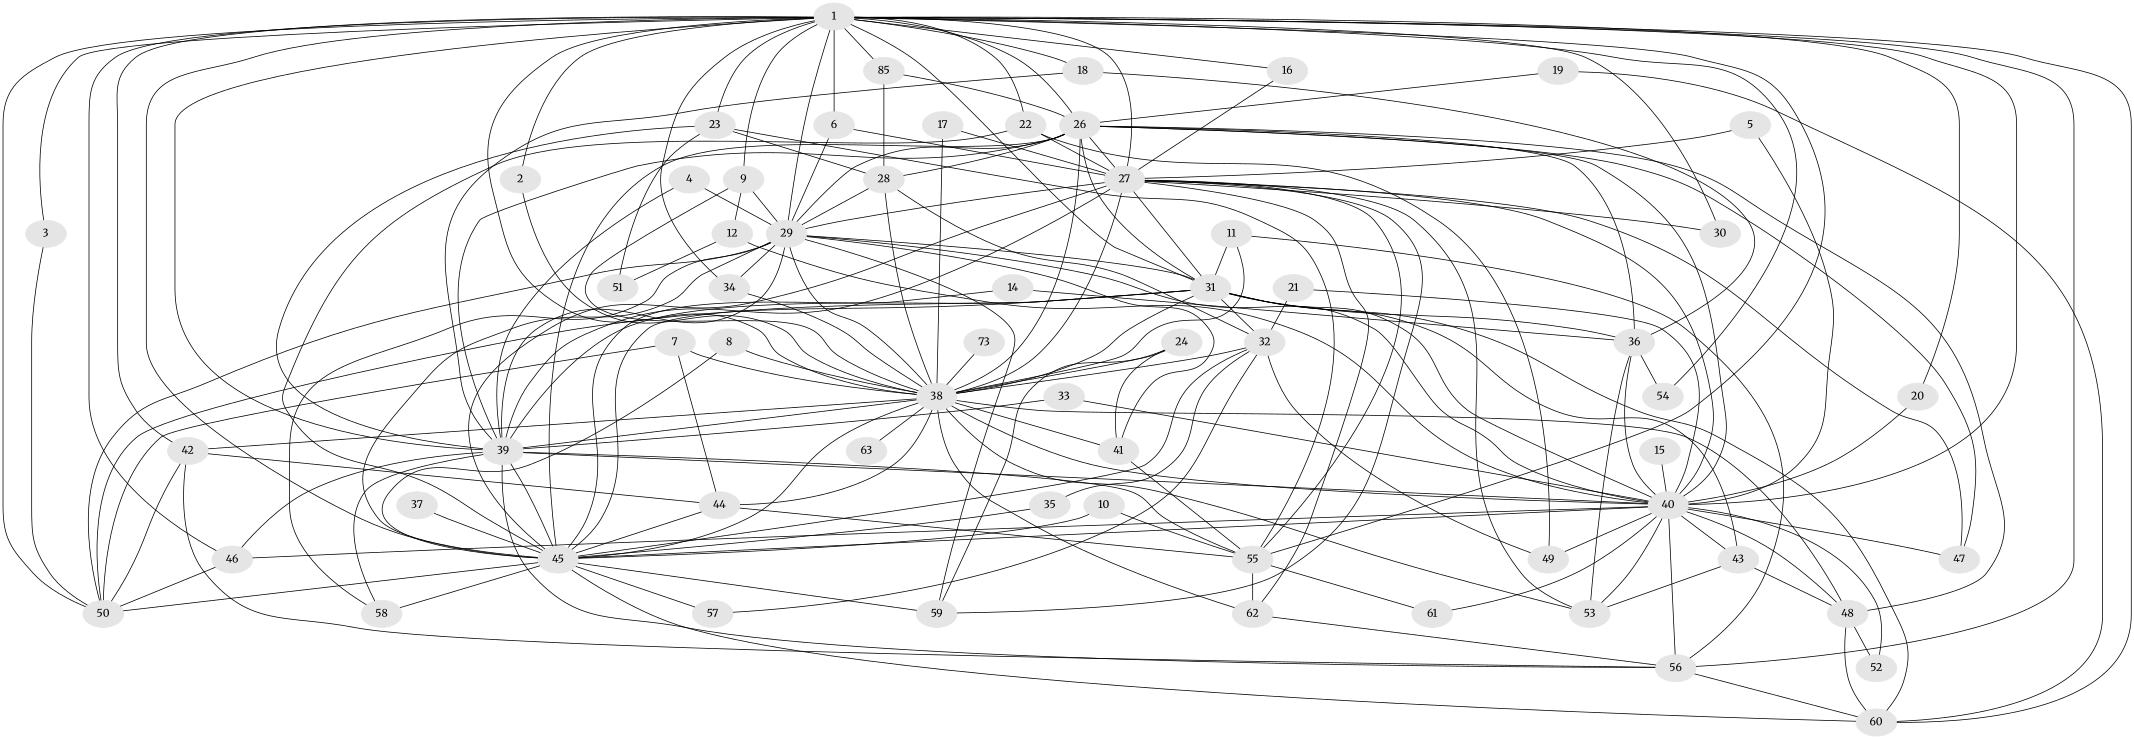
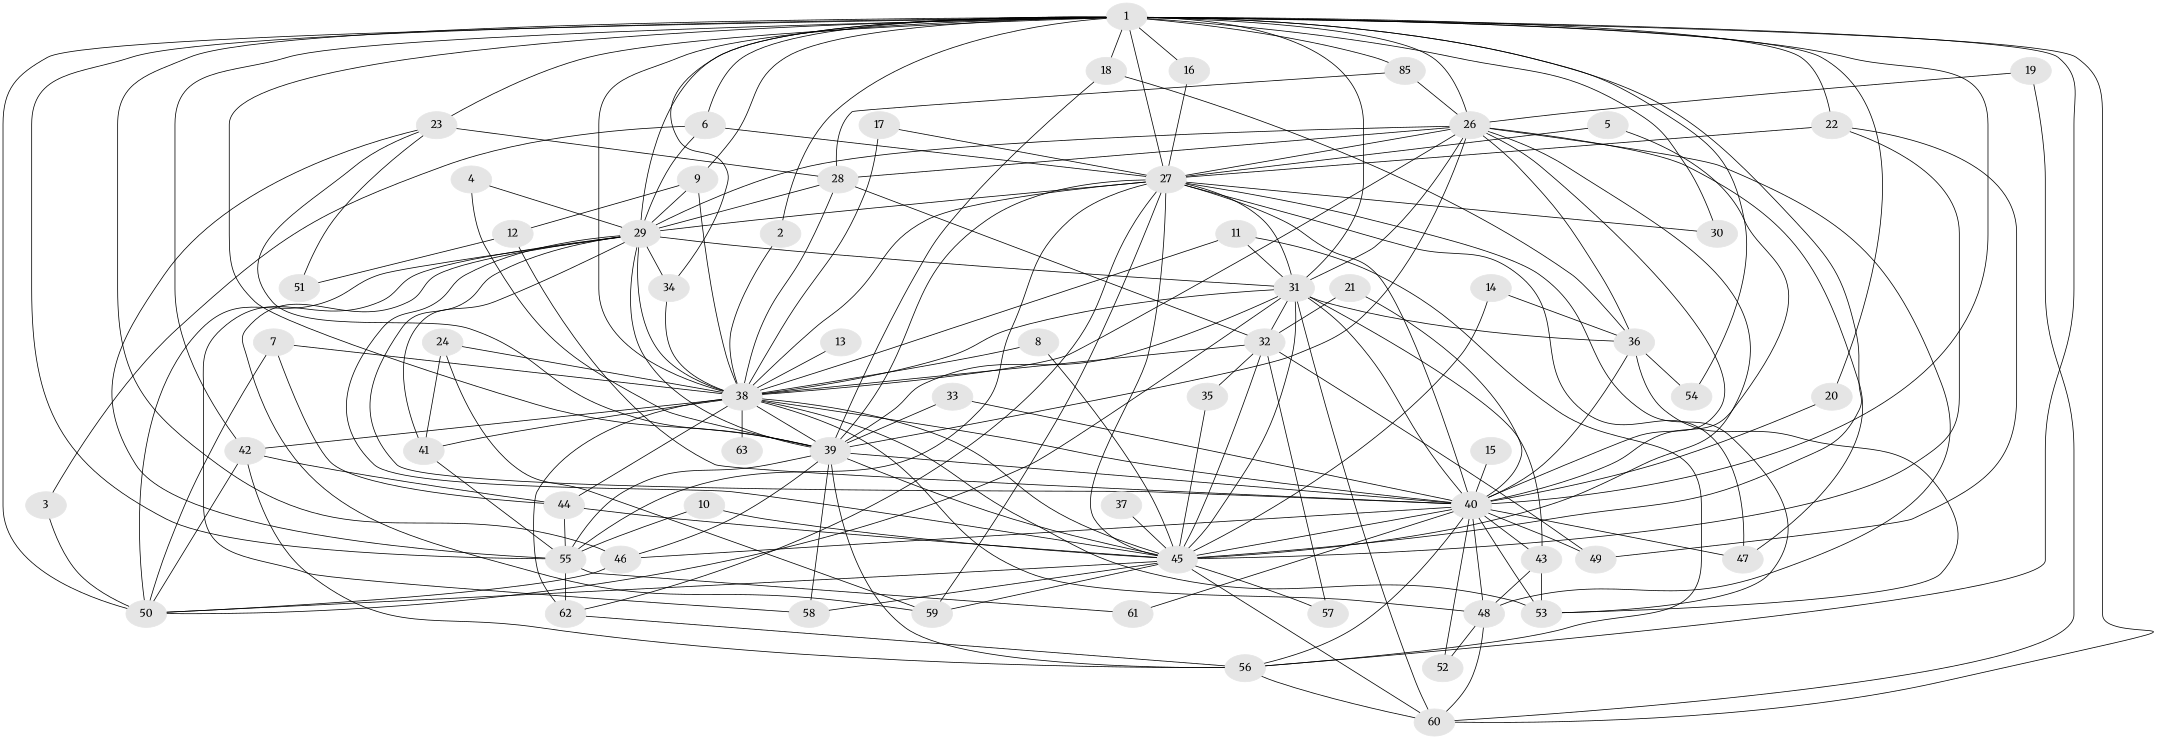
(359, 31) -> (317, 221)
(984, 342) -> (841, 342)
